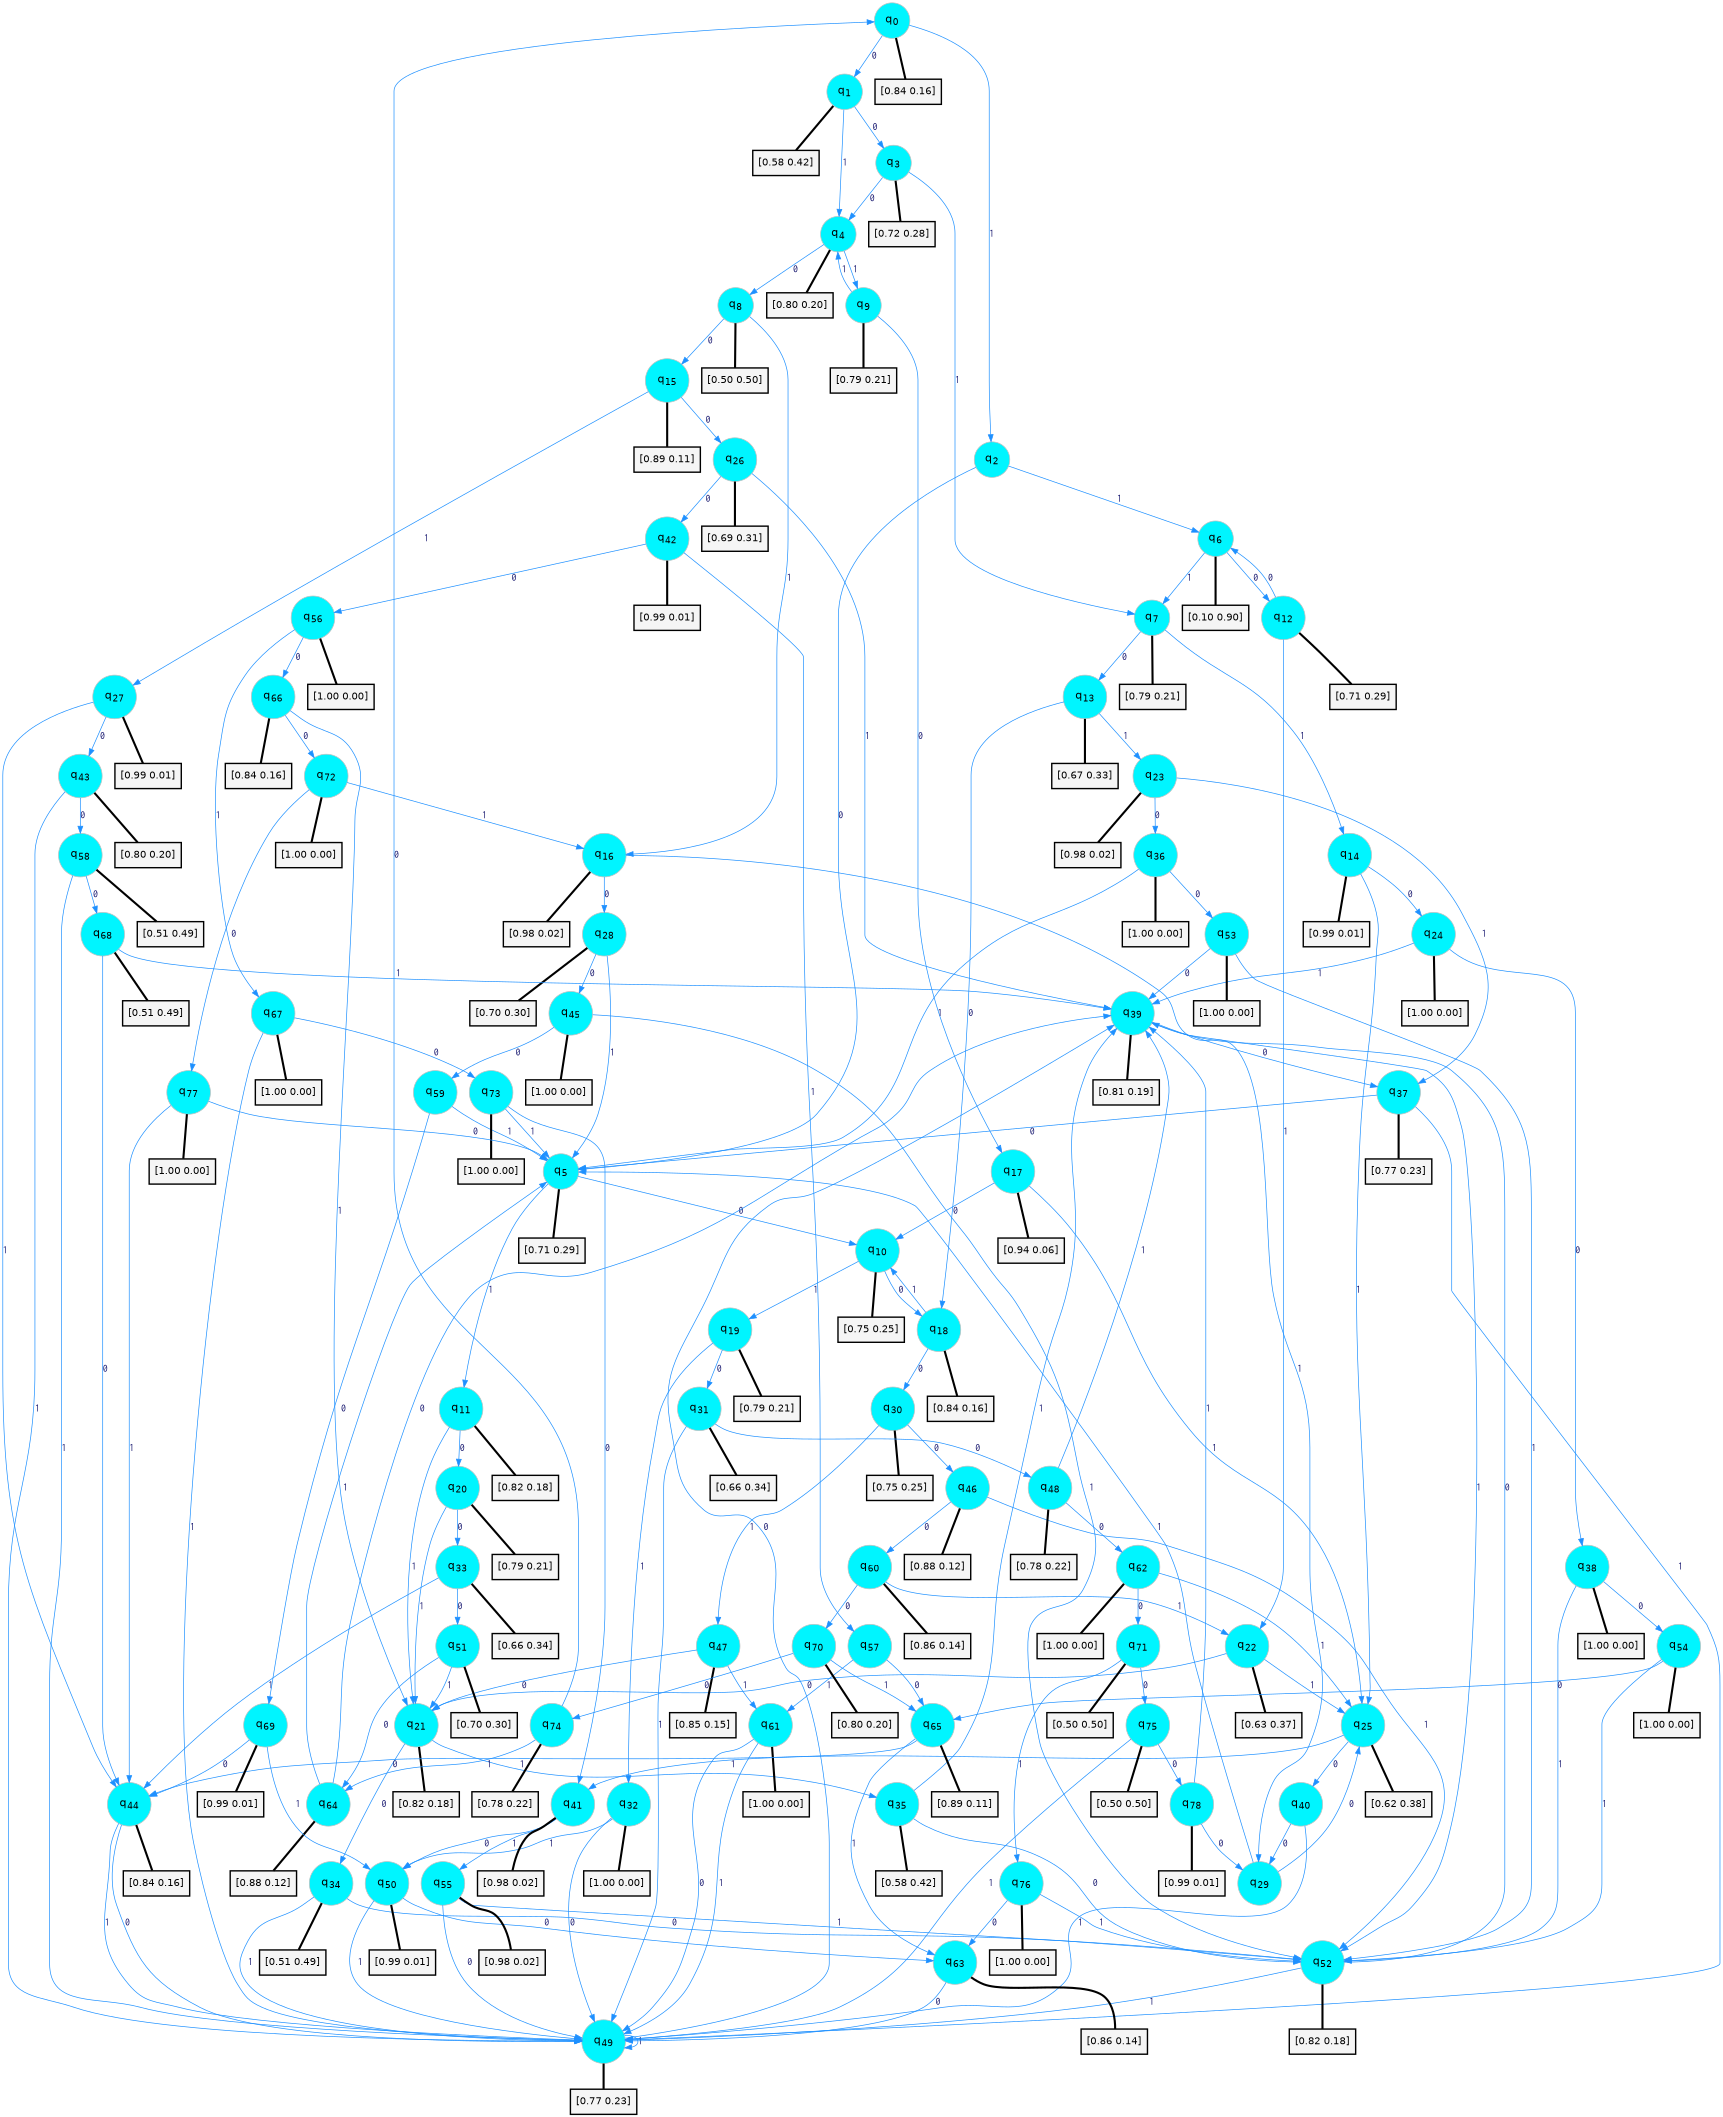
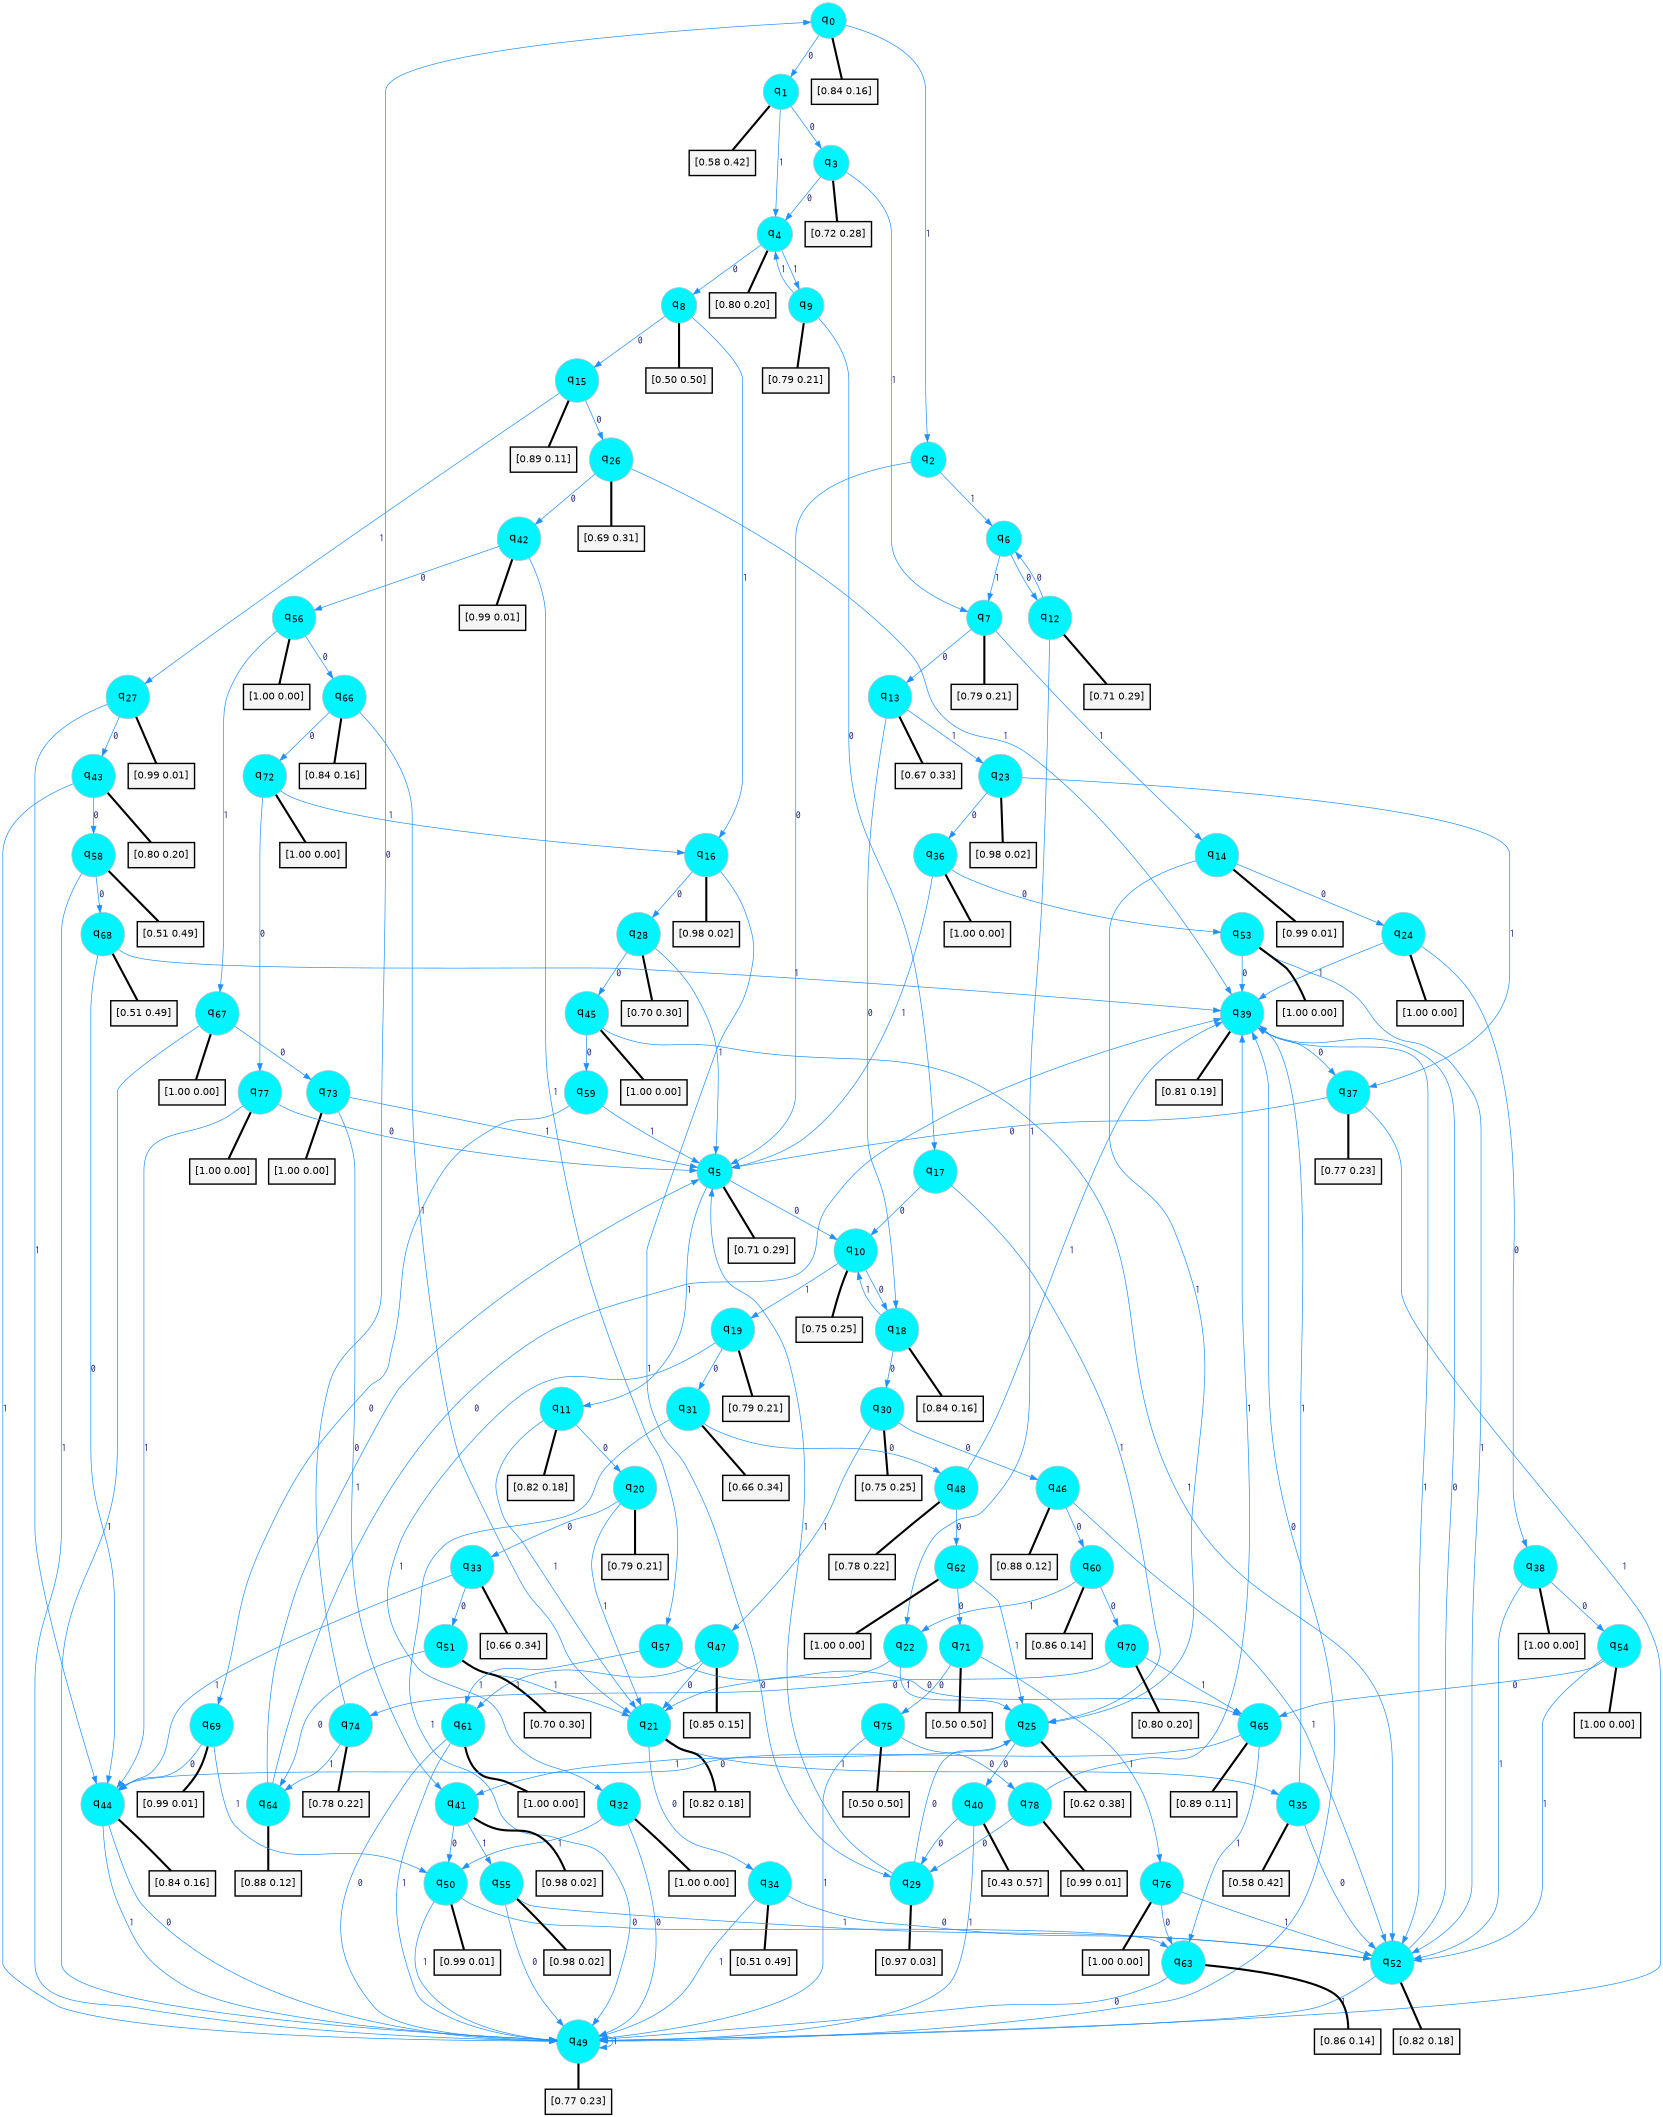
(1216, 618) -> none
(1031, 1251) -> none
(1269, 1725) -> none
none -> (1015, 1883)
none -> (909, 1963)
